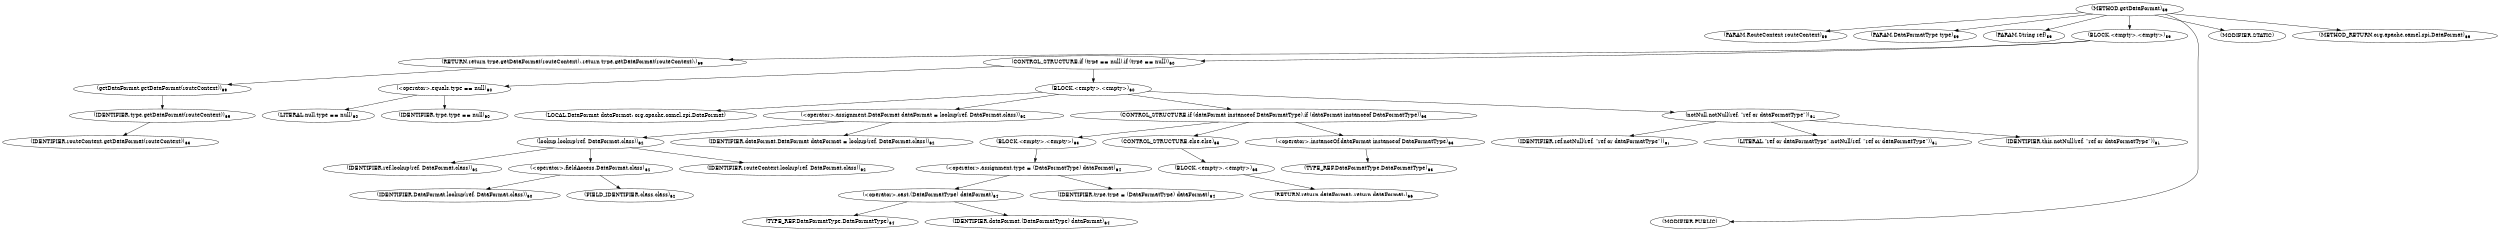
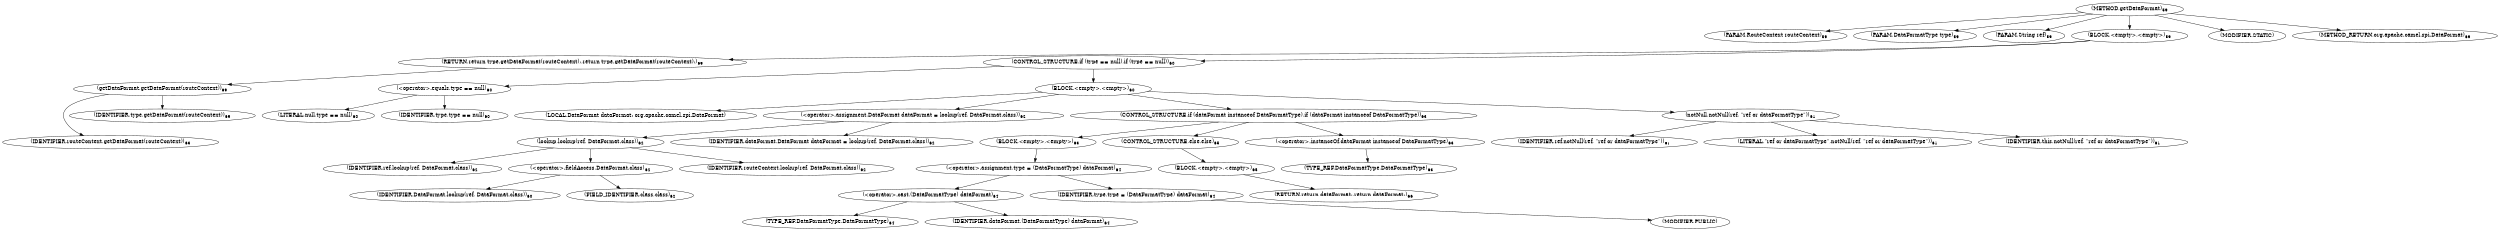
(138, 128) -> (71, 105)
(2056, 209) -> (1429, 211)
